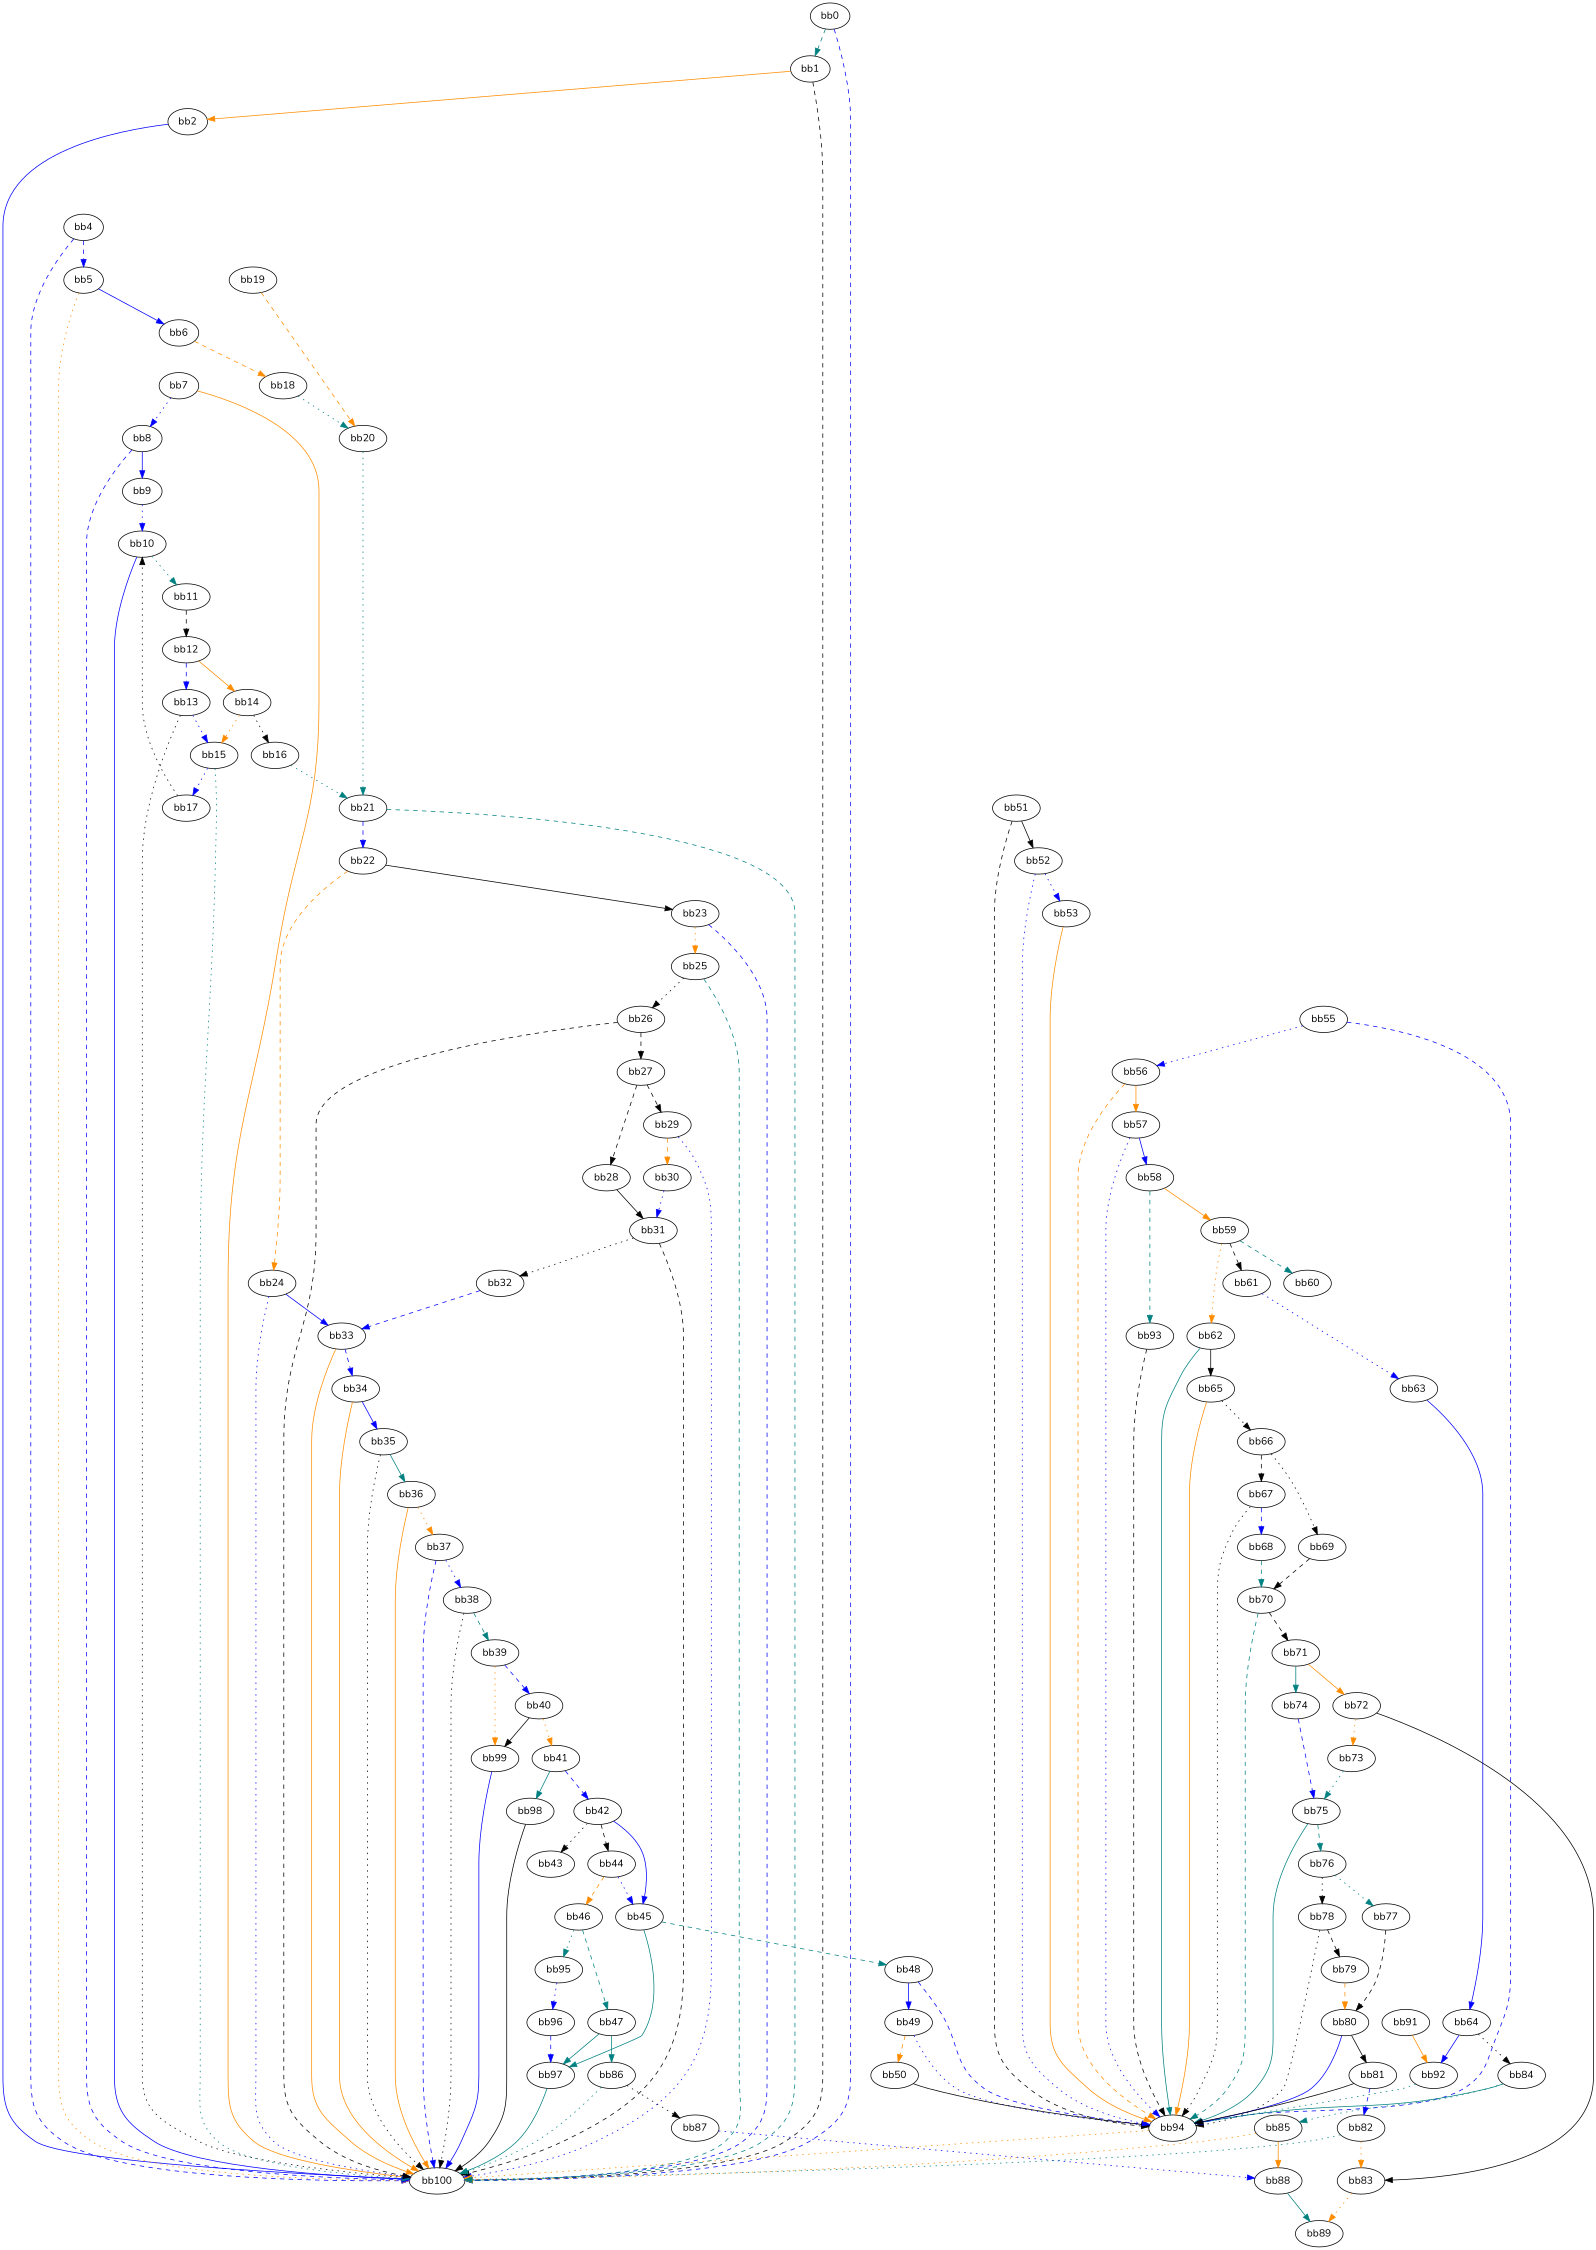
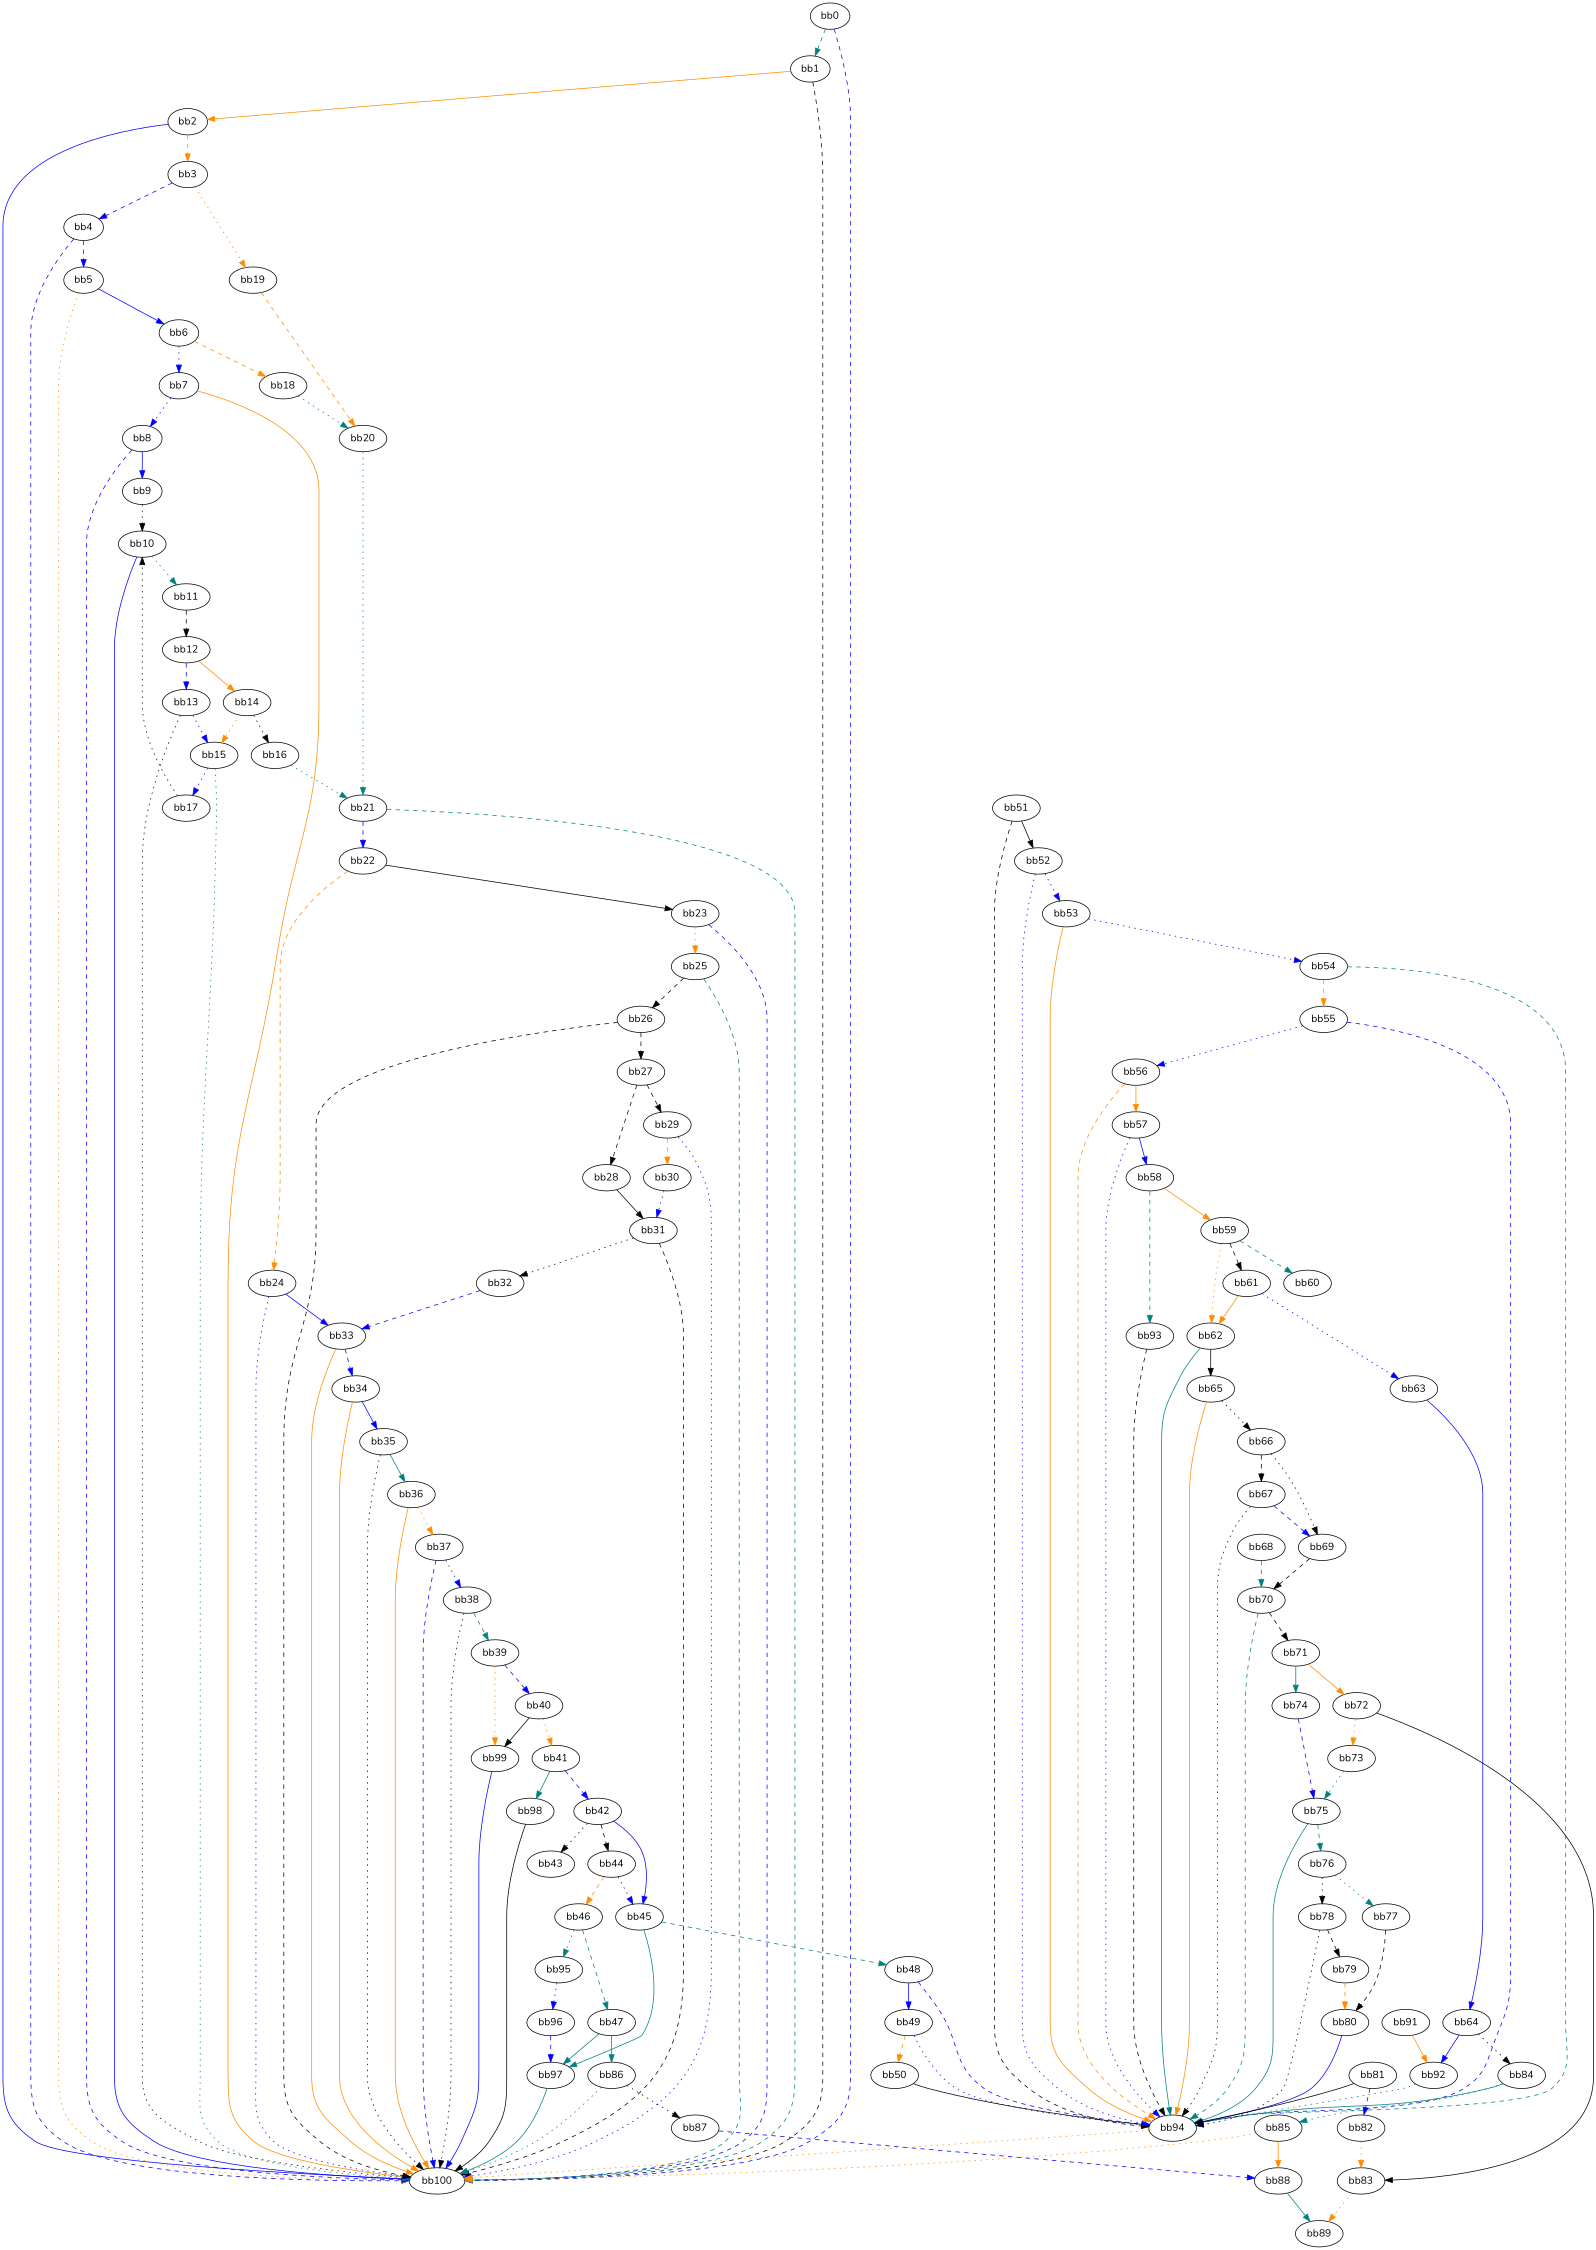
none -> (188, 175)
none -> (179, 356)
(142, 514) -> (142, 514)
none -> (1324, 967)
(671, 990) -> (671, 990)
none -> (1231, 1307)
(1261, 1517) -> (1289, 1519)
(1357, 2046) -> none
(983, 2154) -> (983, 2154)
(1015, 2162) -> none
